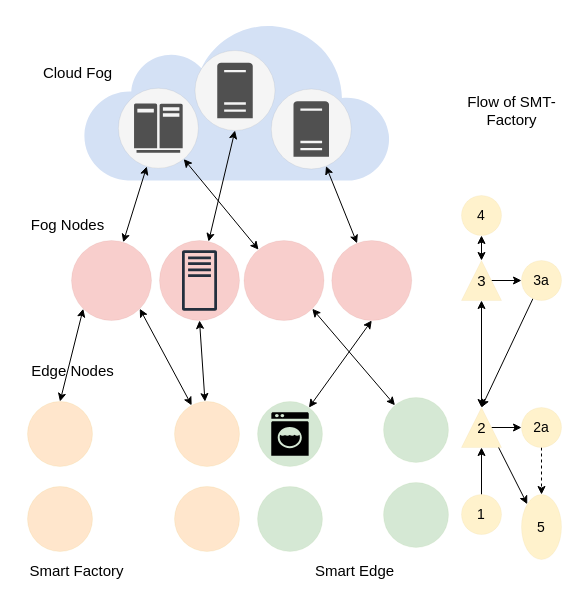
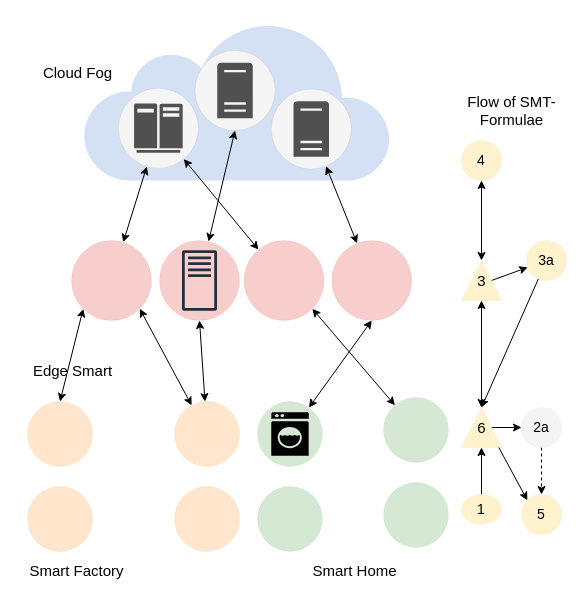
(512, 111) -> (512, 111)
(482, 216) -> (482, 161)
(68, 224) -> none
(542, 281) -> (547, 261)
(73, 371) -> (73, 371)
(482, 428) -> (482, 428)
(542, 428) -> (542, 428)
(482, 515) -> (482, 510)
(542, 527) -> (542, 515)
(355, 571) -> (355, 571)
